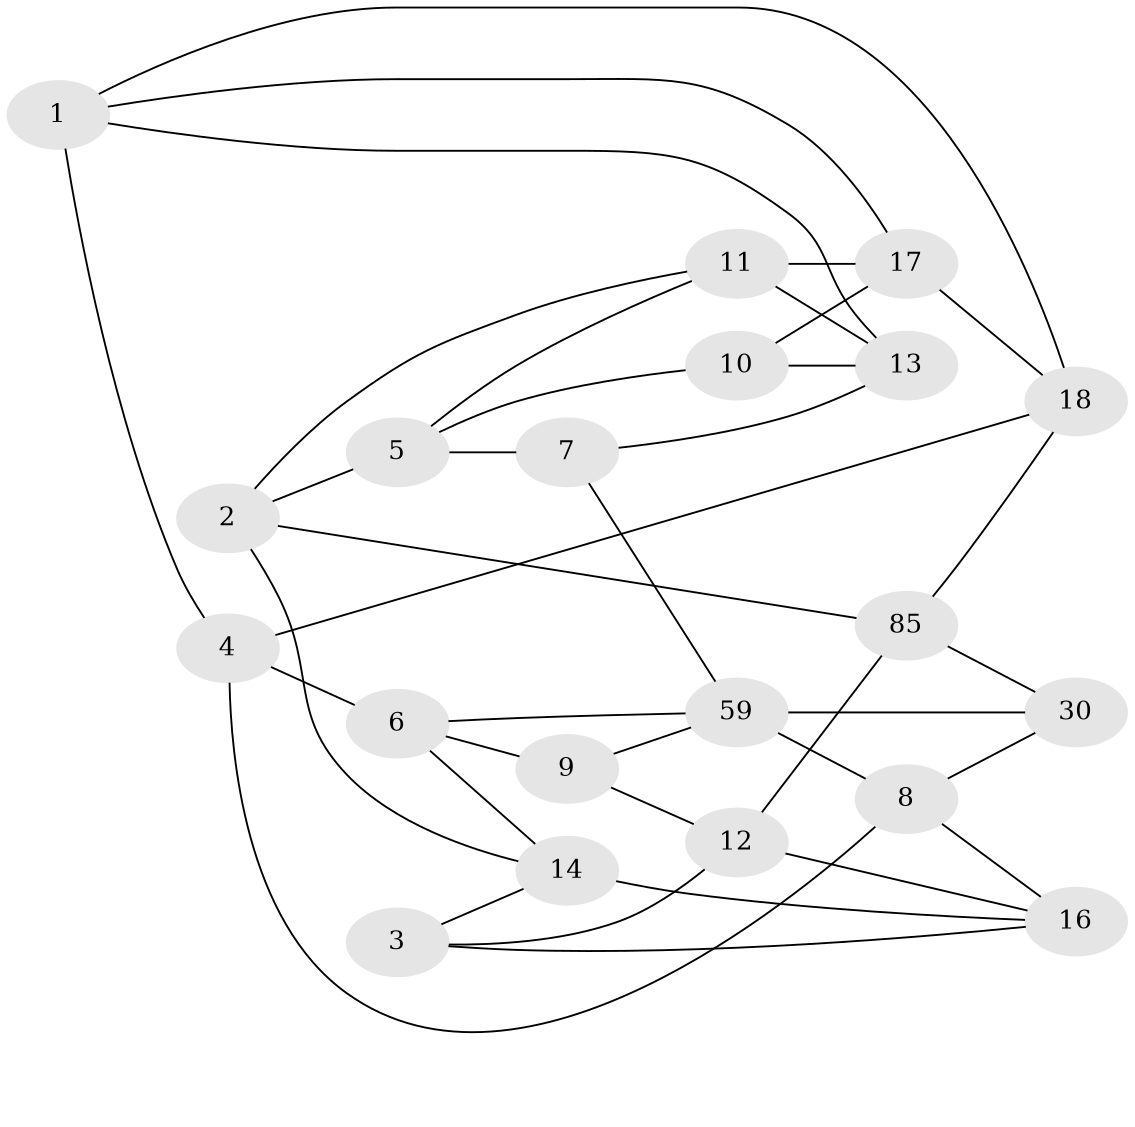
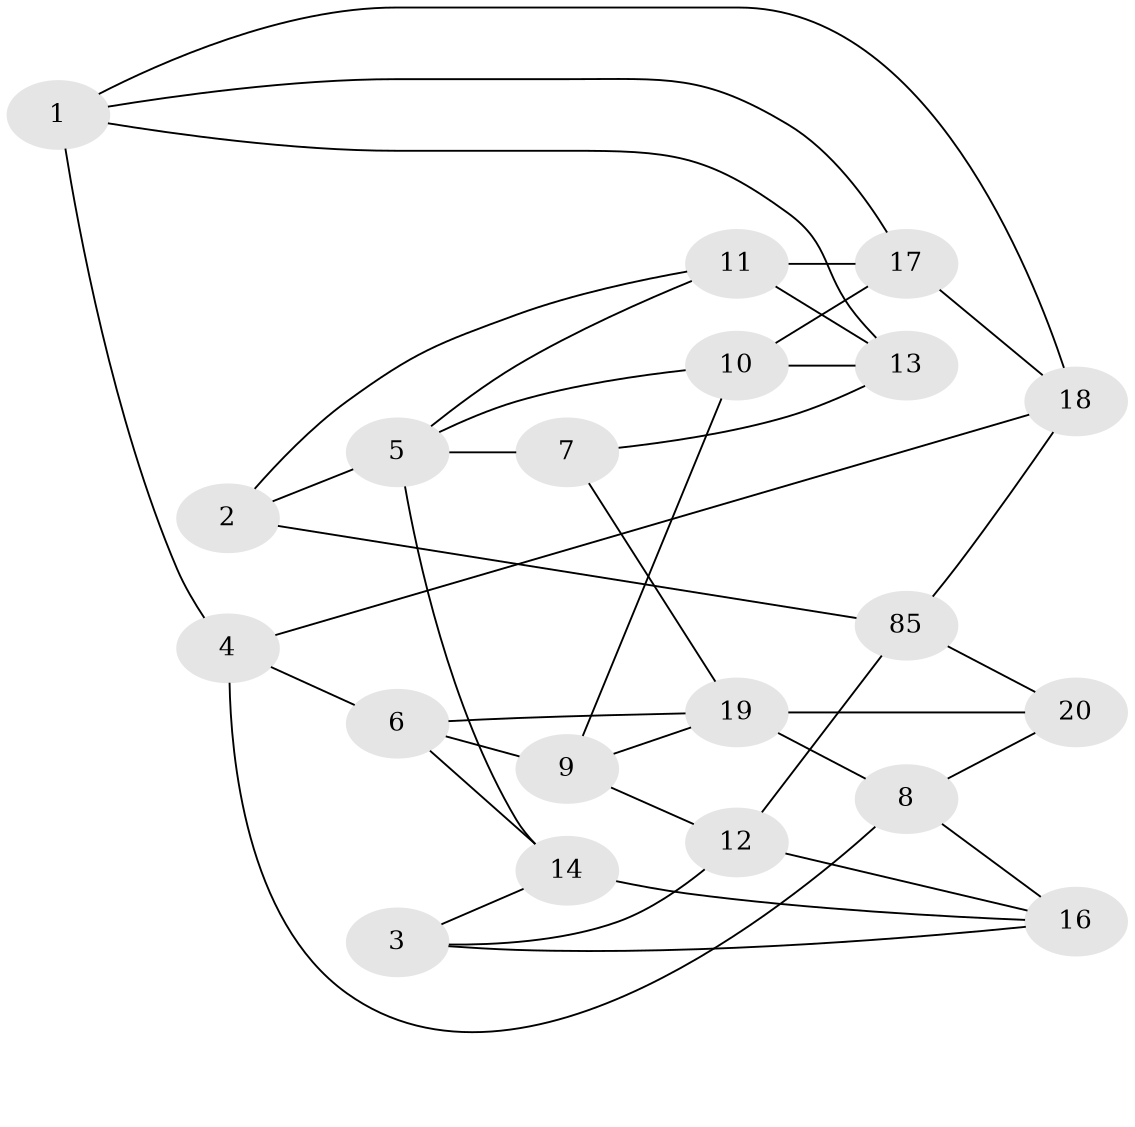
none -> (656, 559)
(737, 712) -> (737, 712)
(1076, 712) -> (1076, 712)
(330, 754) -> (452, 673)
